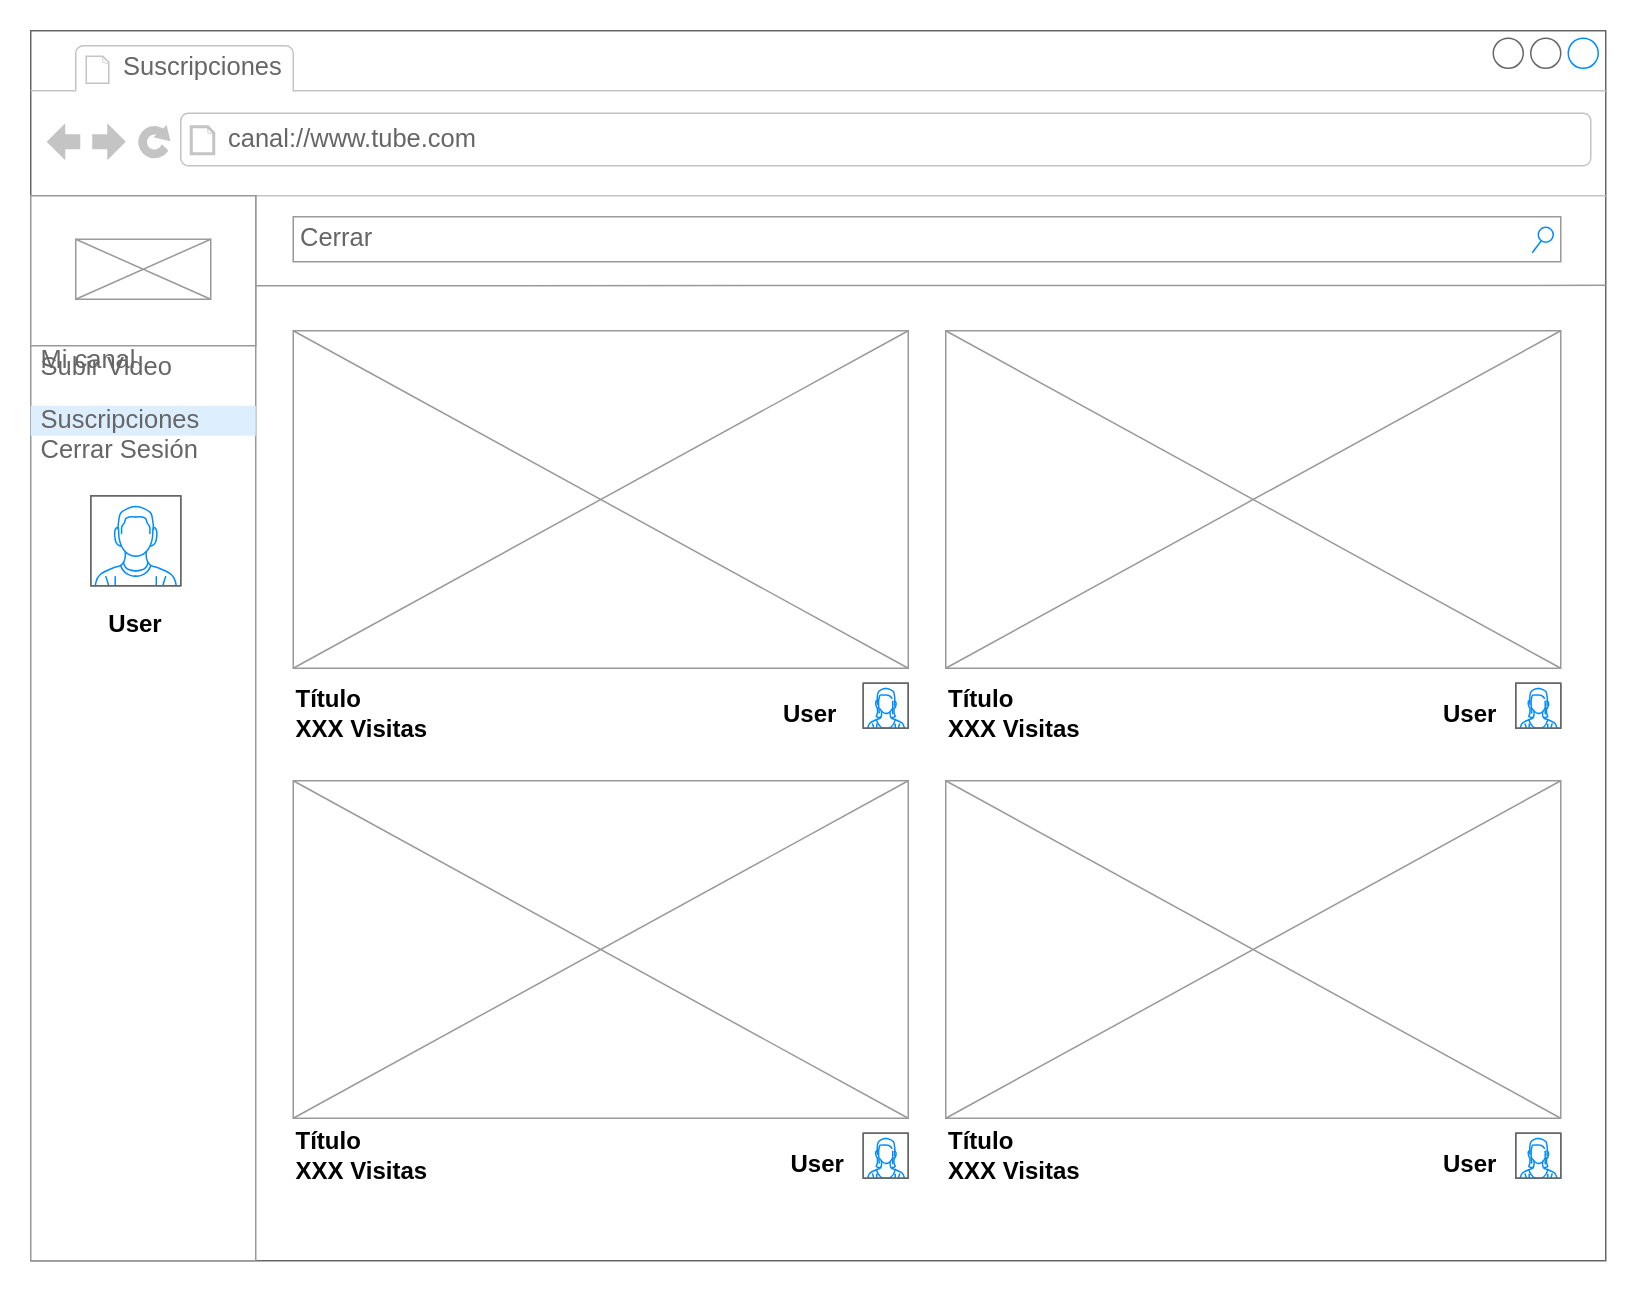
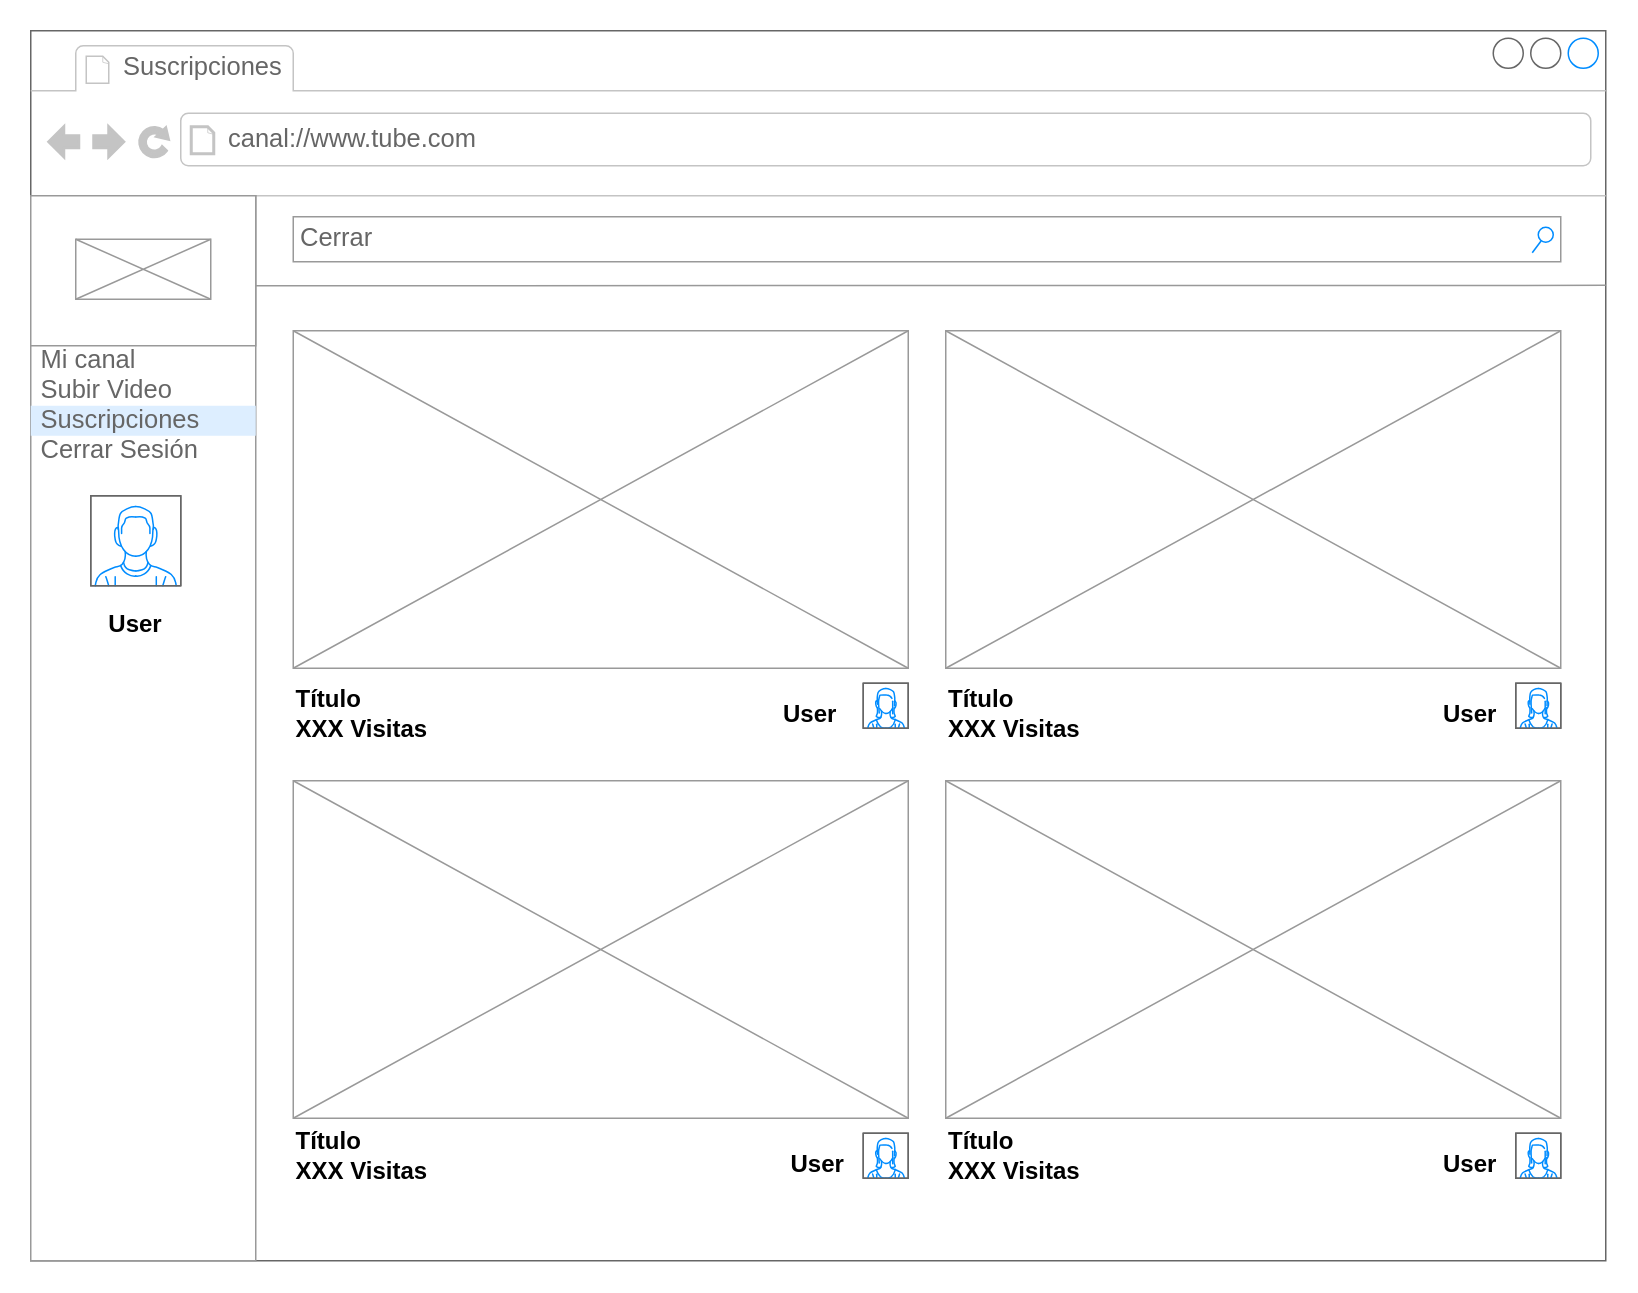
(143, 368) -> (143, 391)
